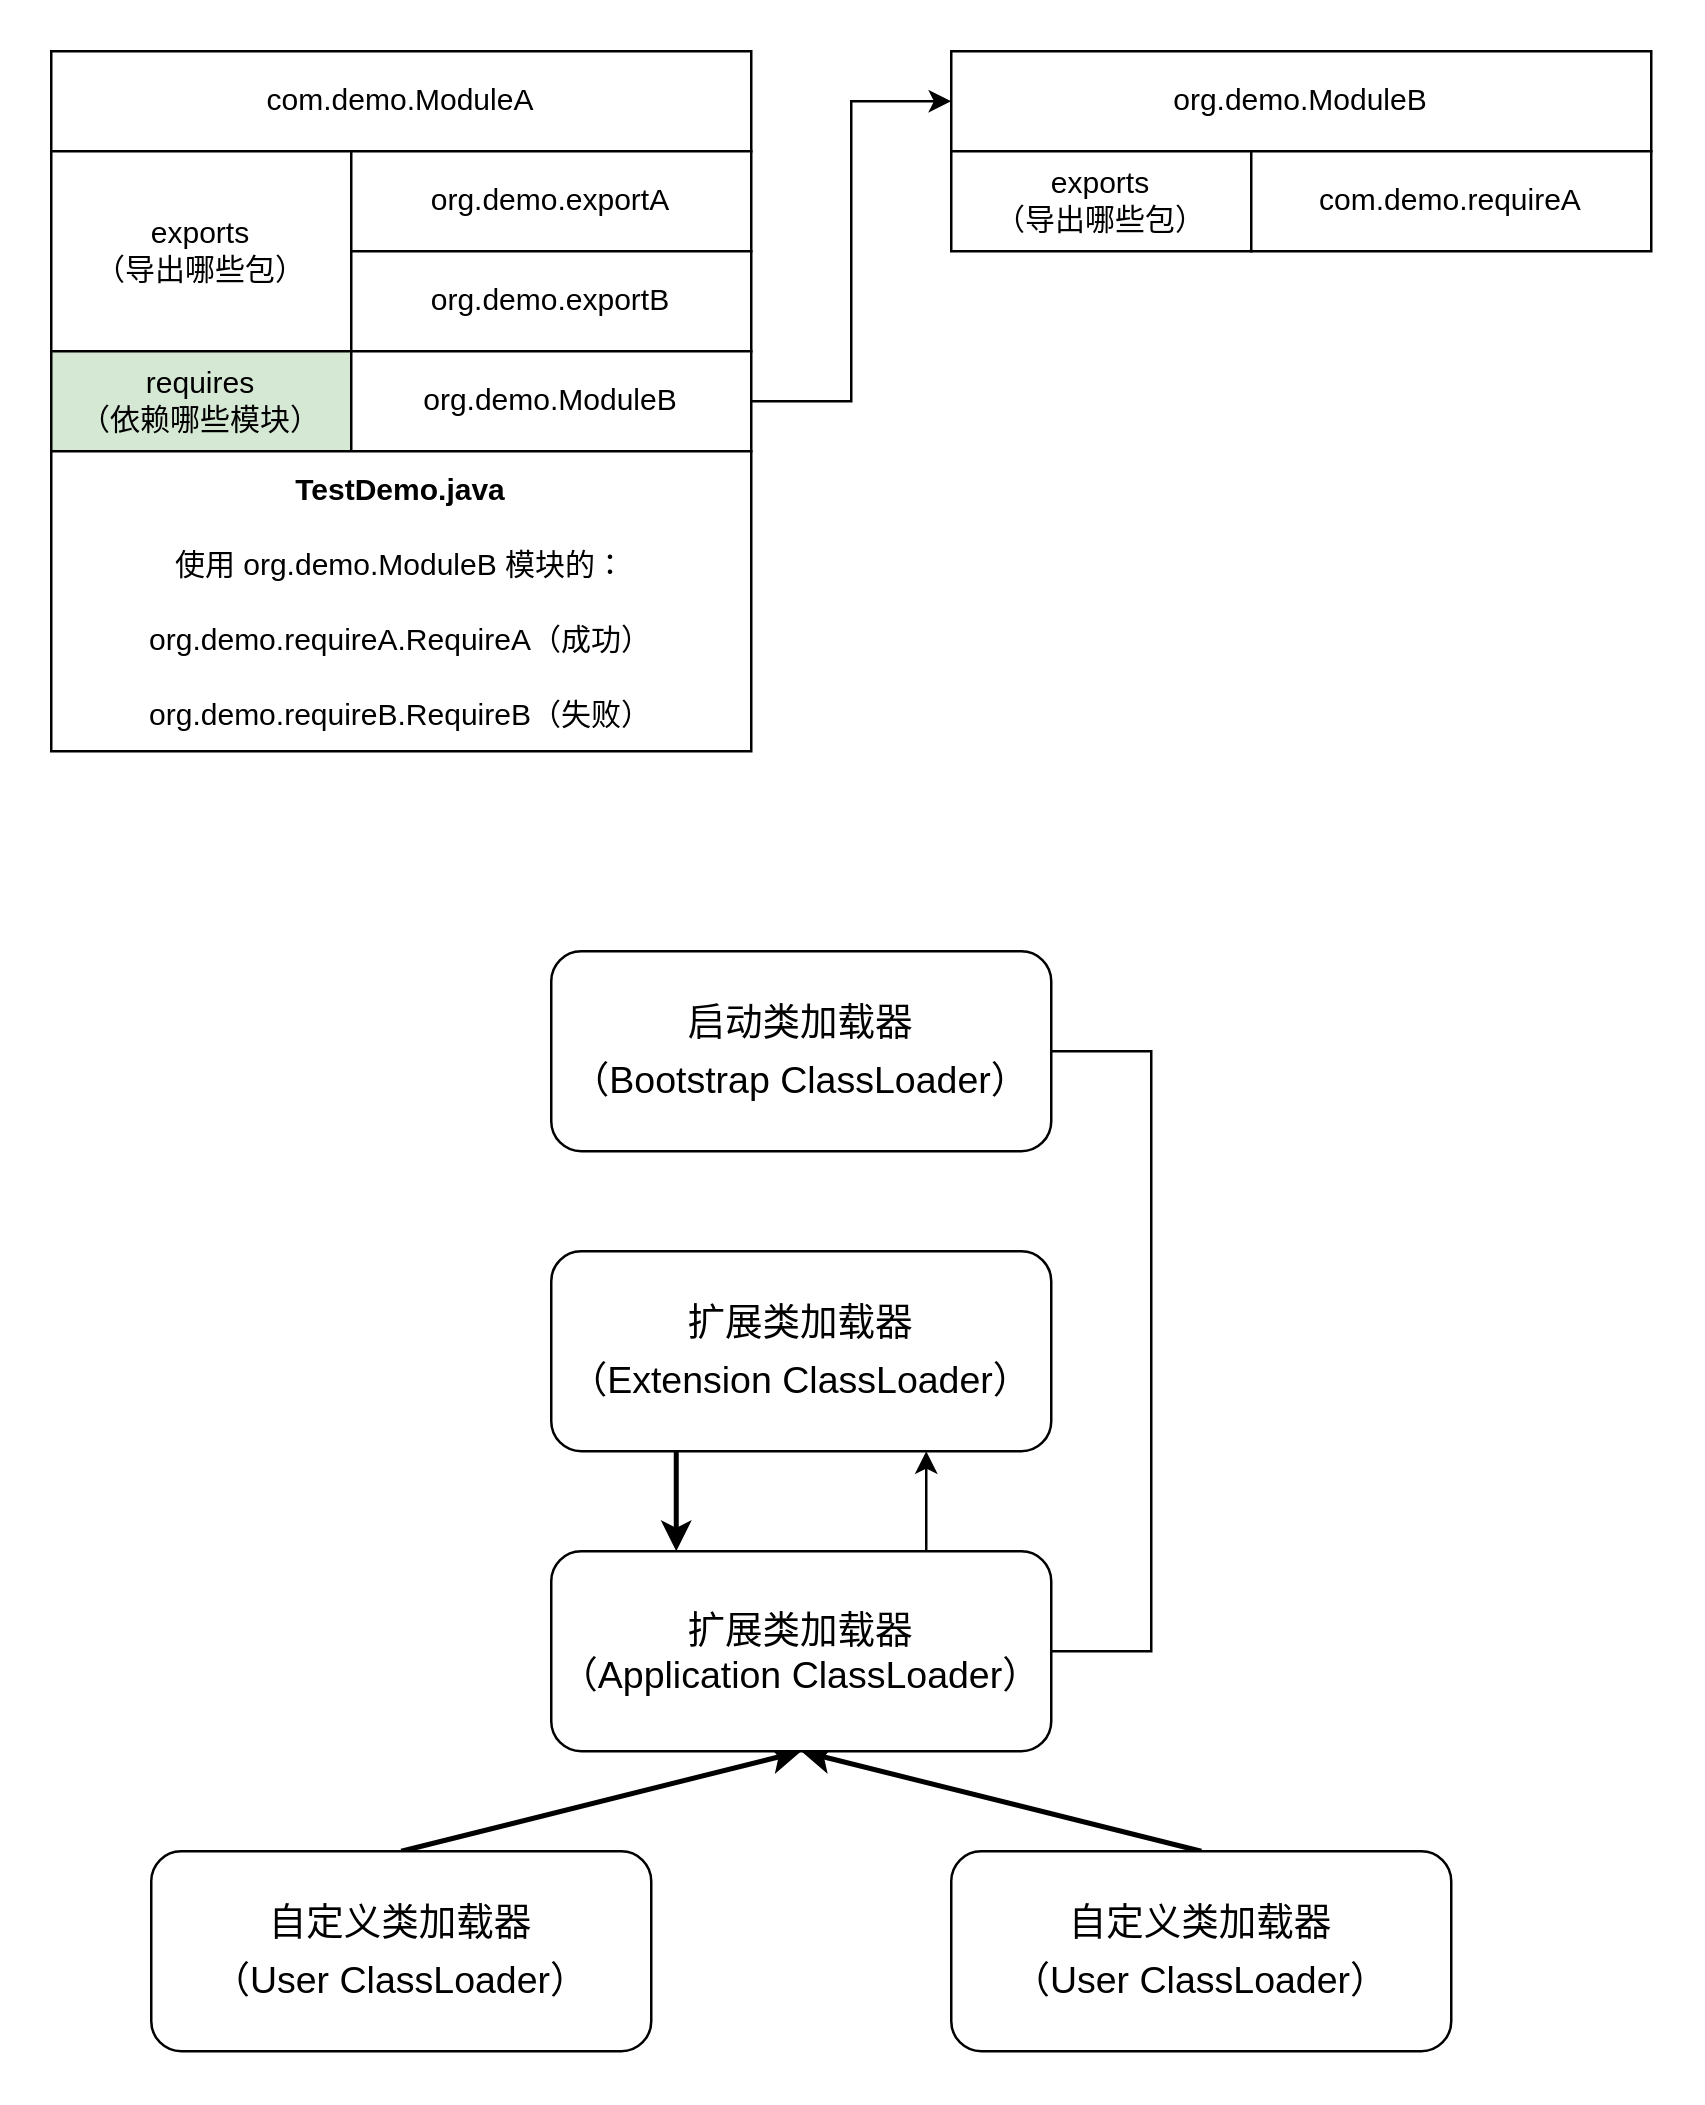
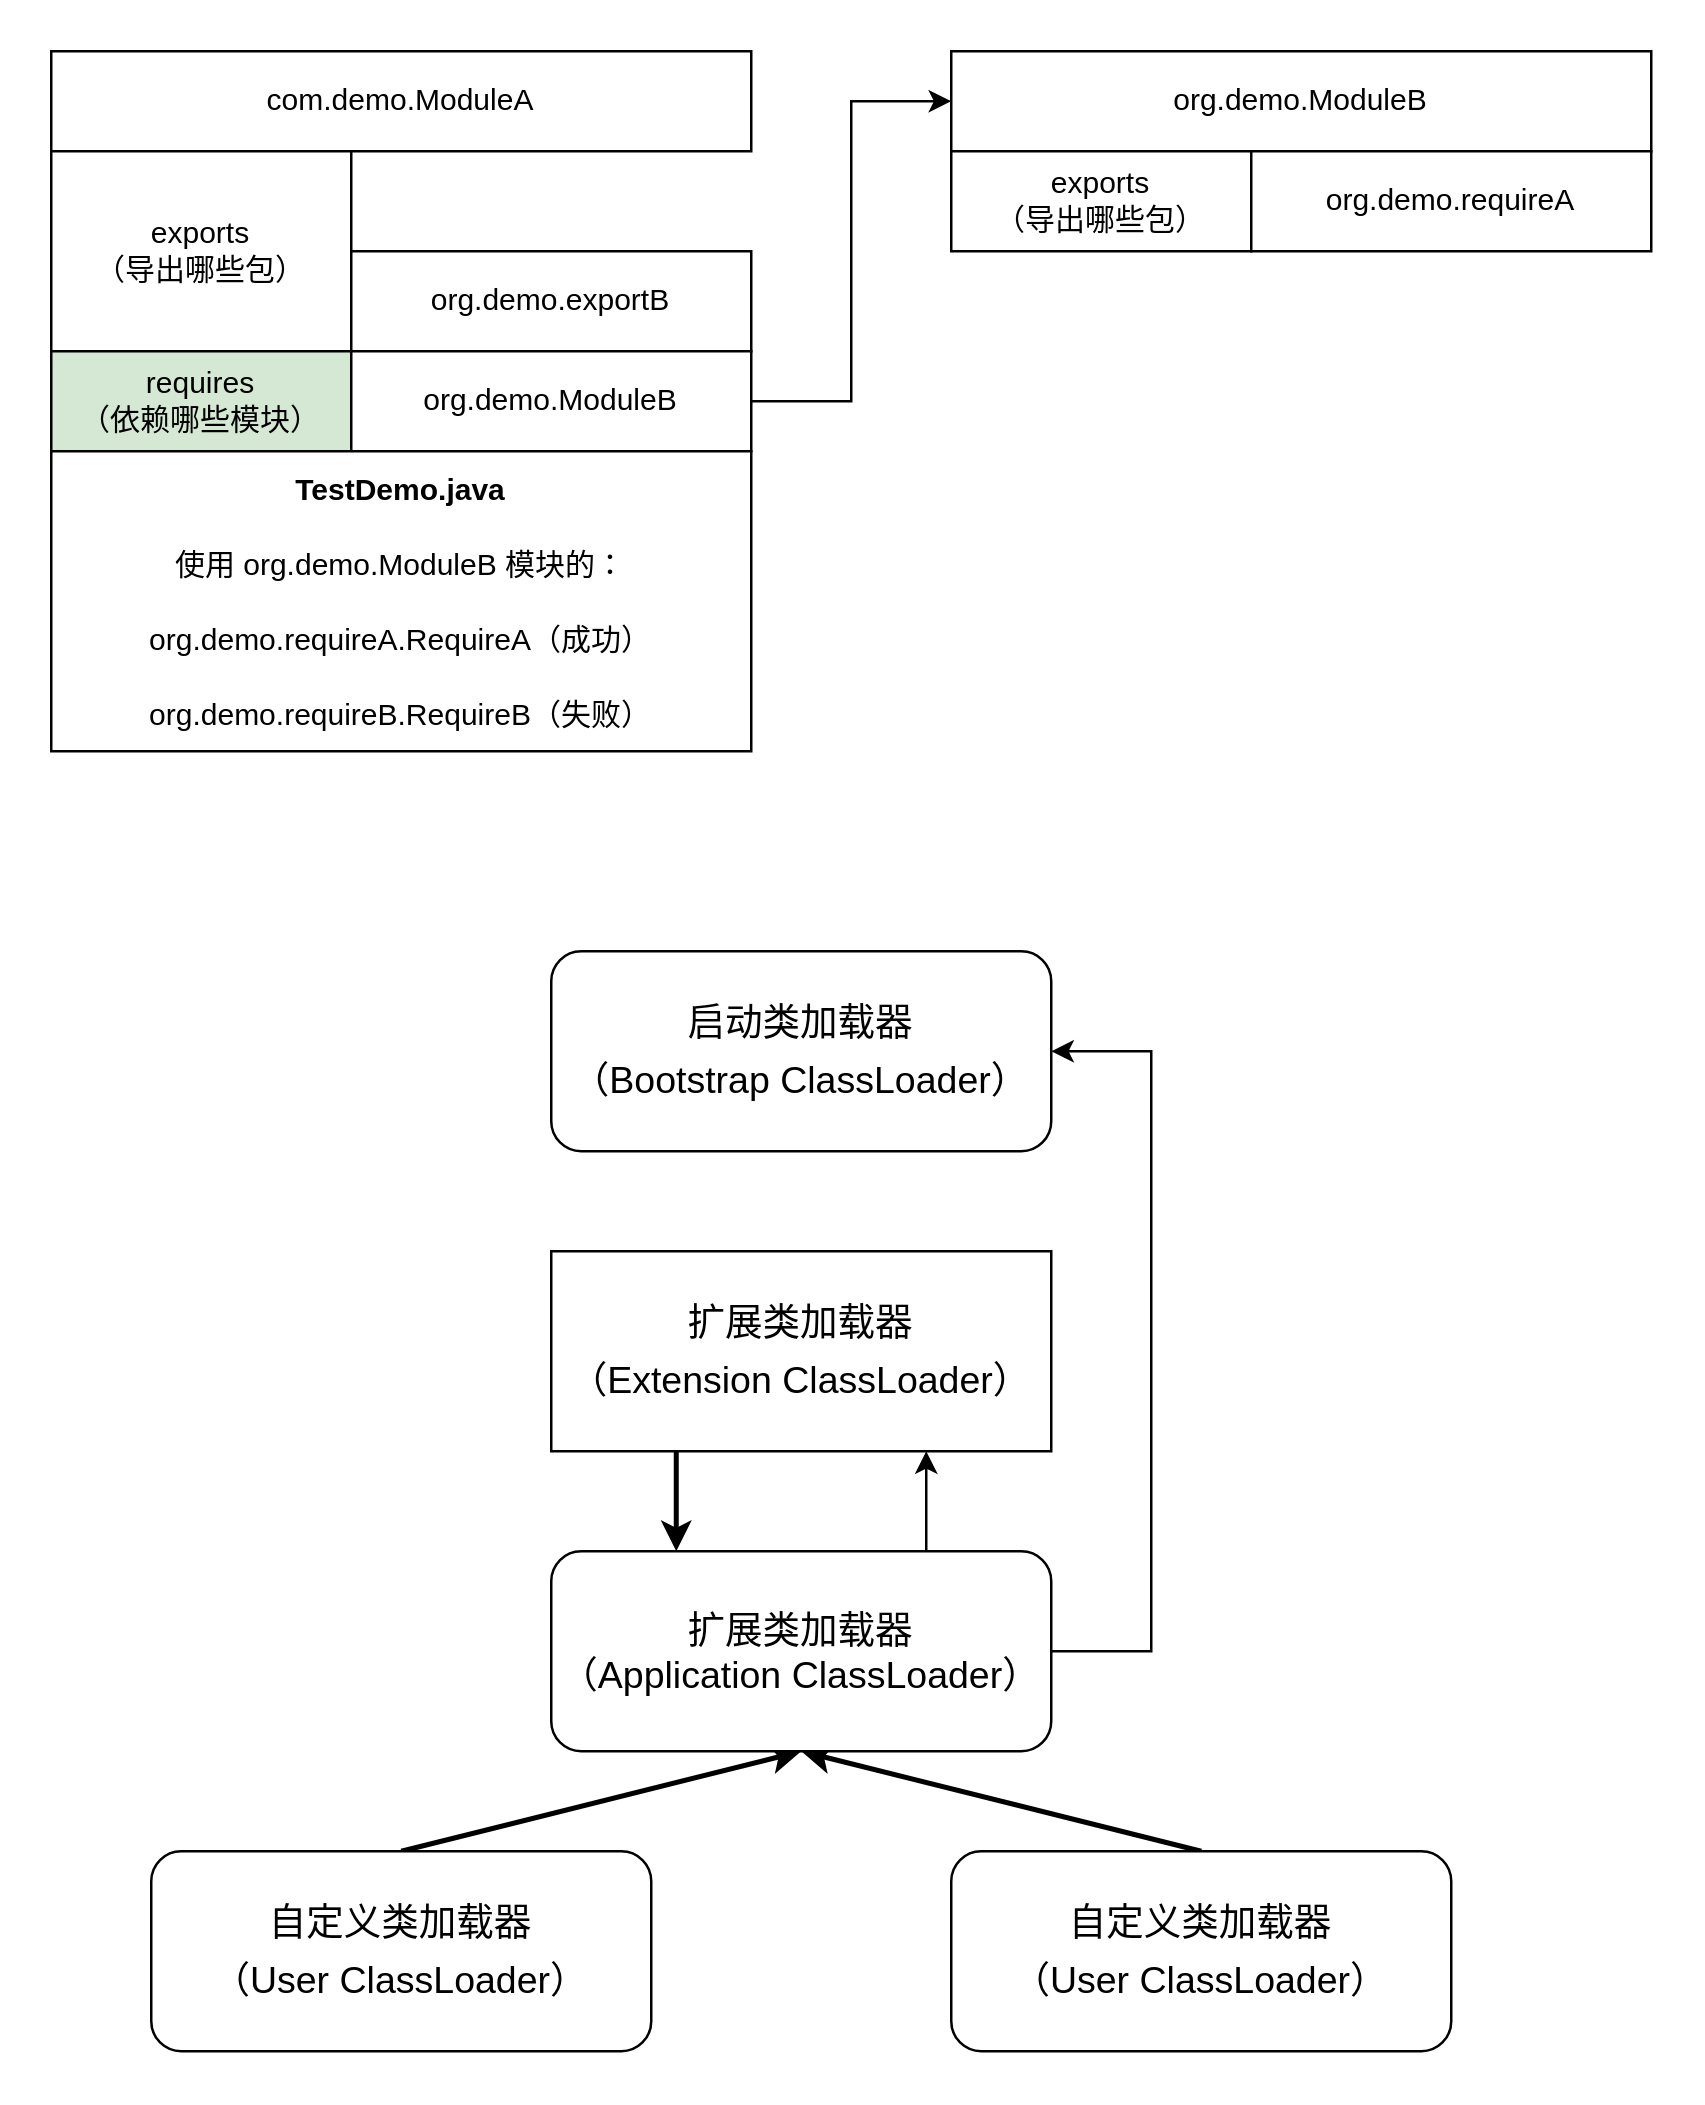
(551, 201) -> none
(1451, 201) -> (1451, 201)
(1062, 1051) -> (1069, 1051)
(801, 1351) -> (801, 1351)
